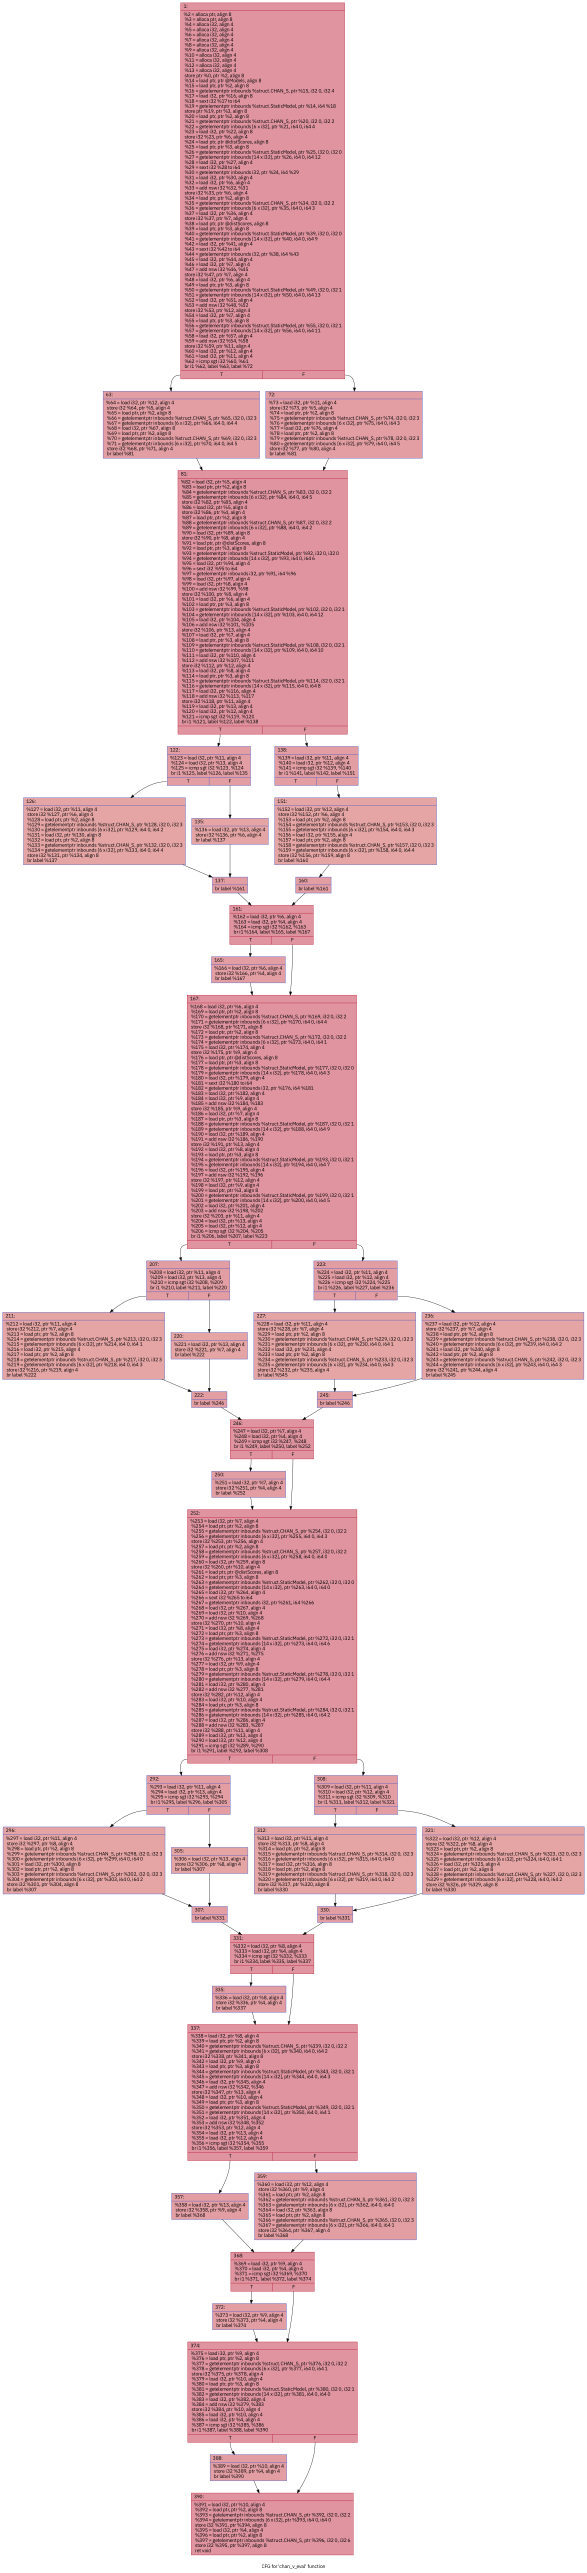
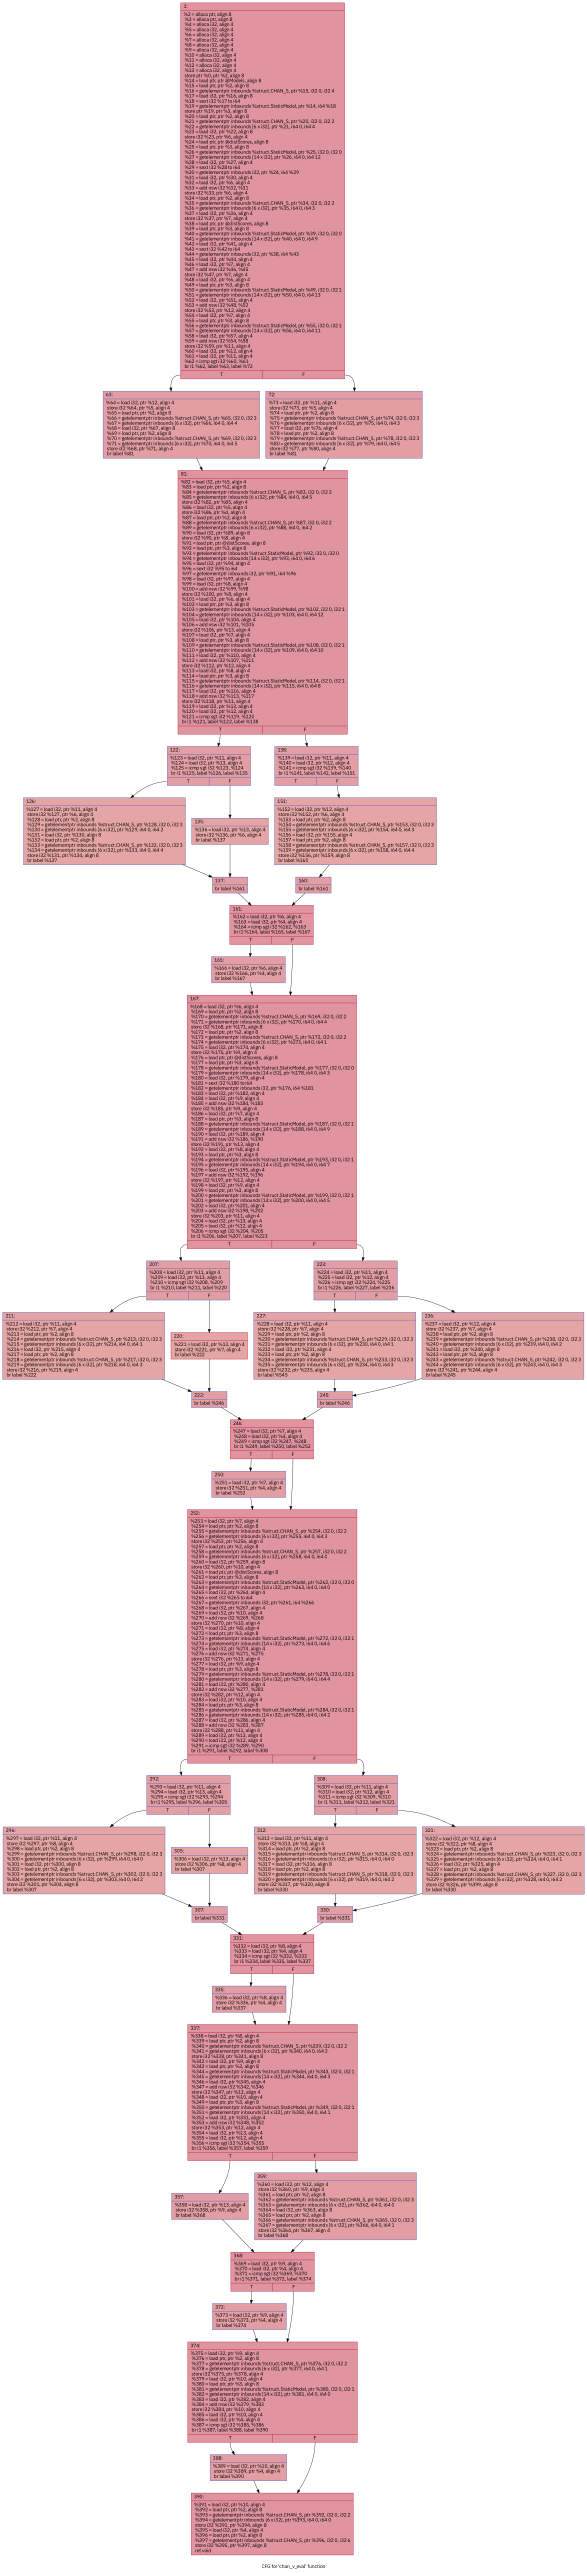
(209, 1346) -> (209, 1346)
(461, 1885) -> (461, 1885)
